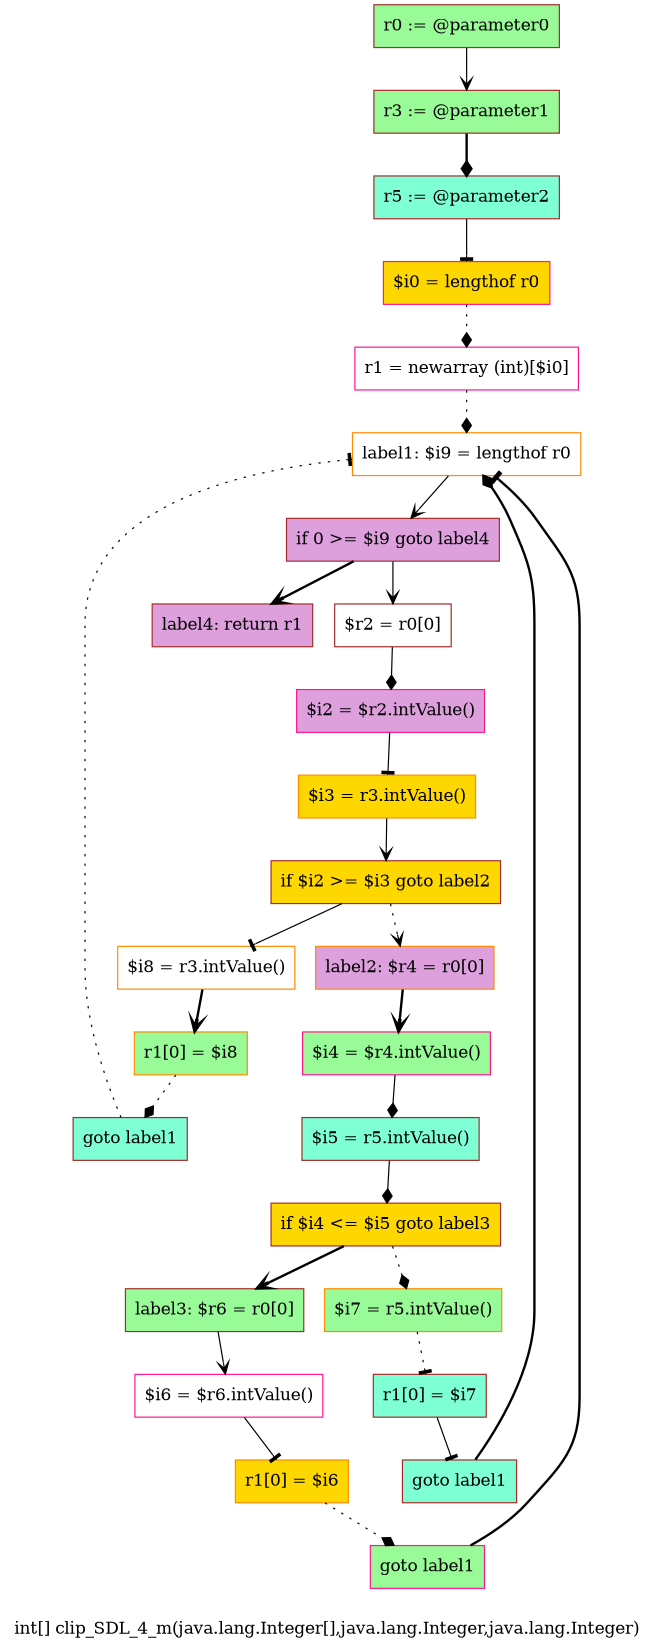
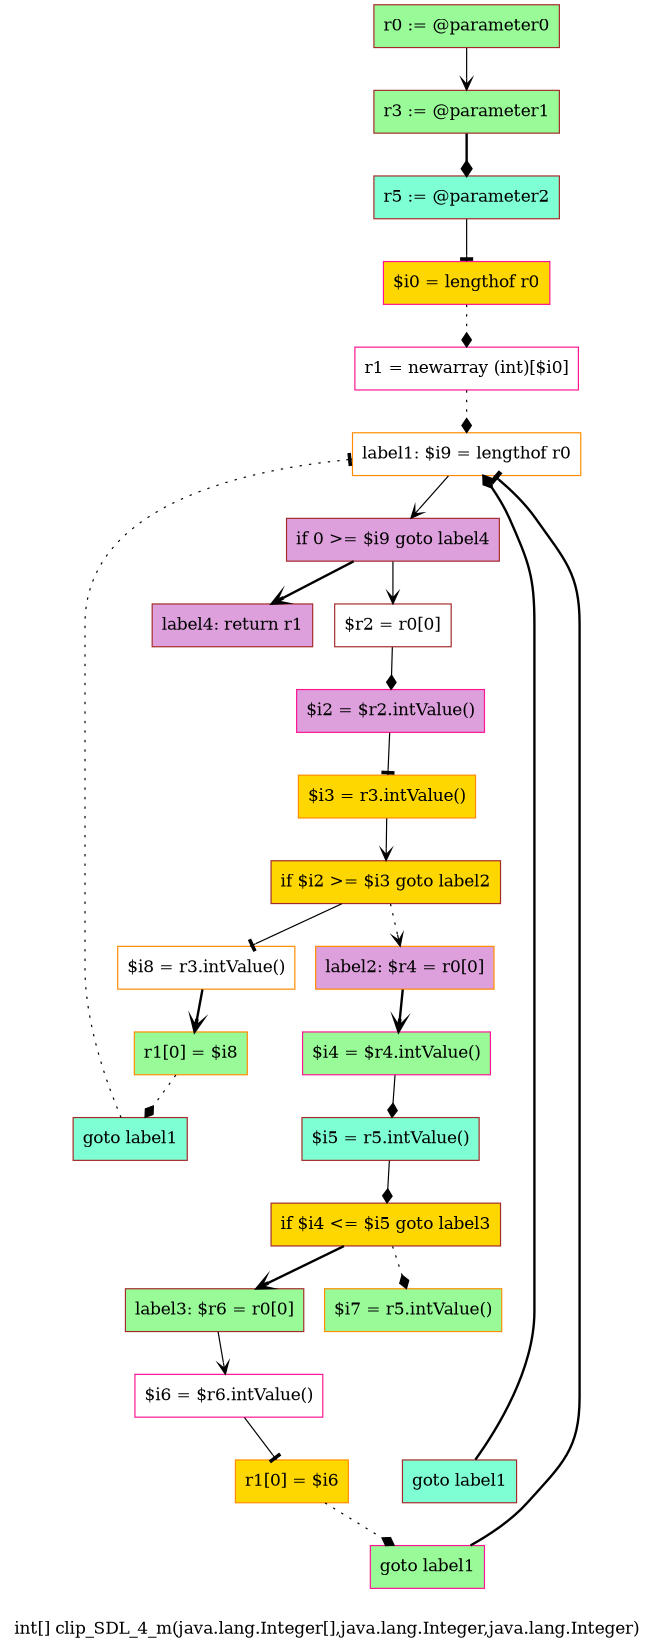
(430, 1396) -> none
